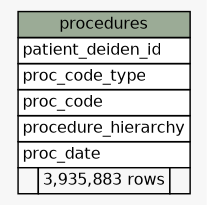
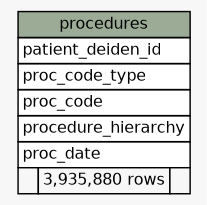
(104, 180) -> (104, 180)
